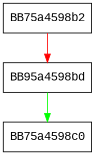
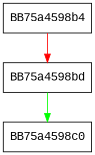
(47, 18) -> (47, 18)
(47, 78) -> (47, 78)
